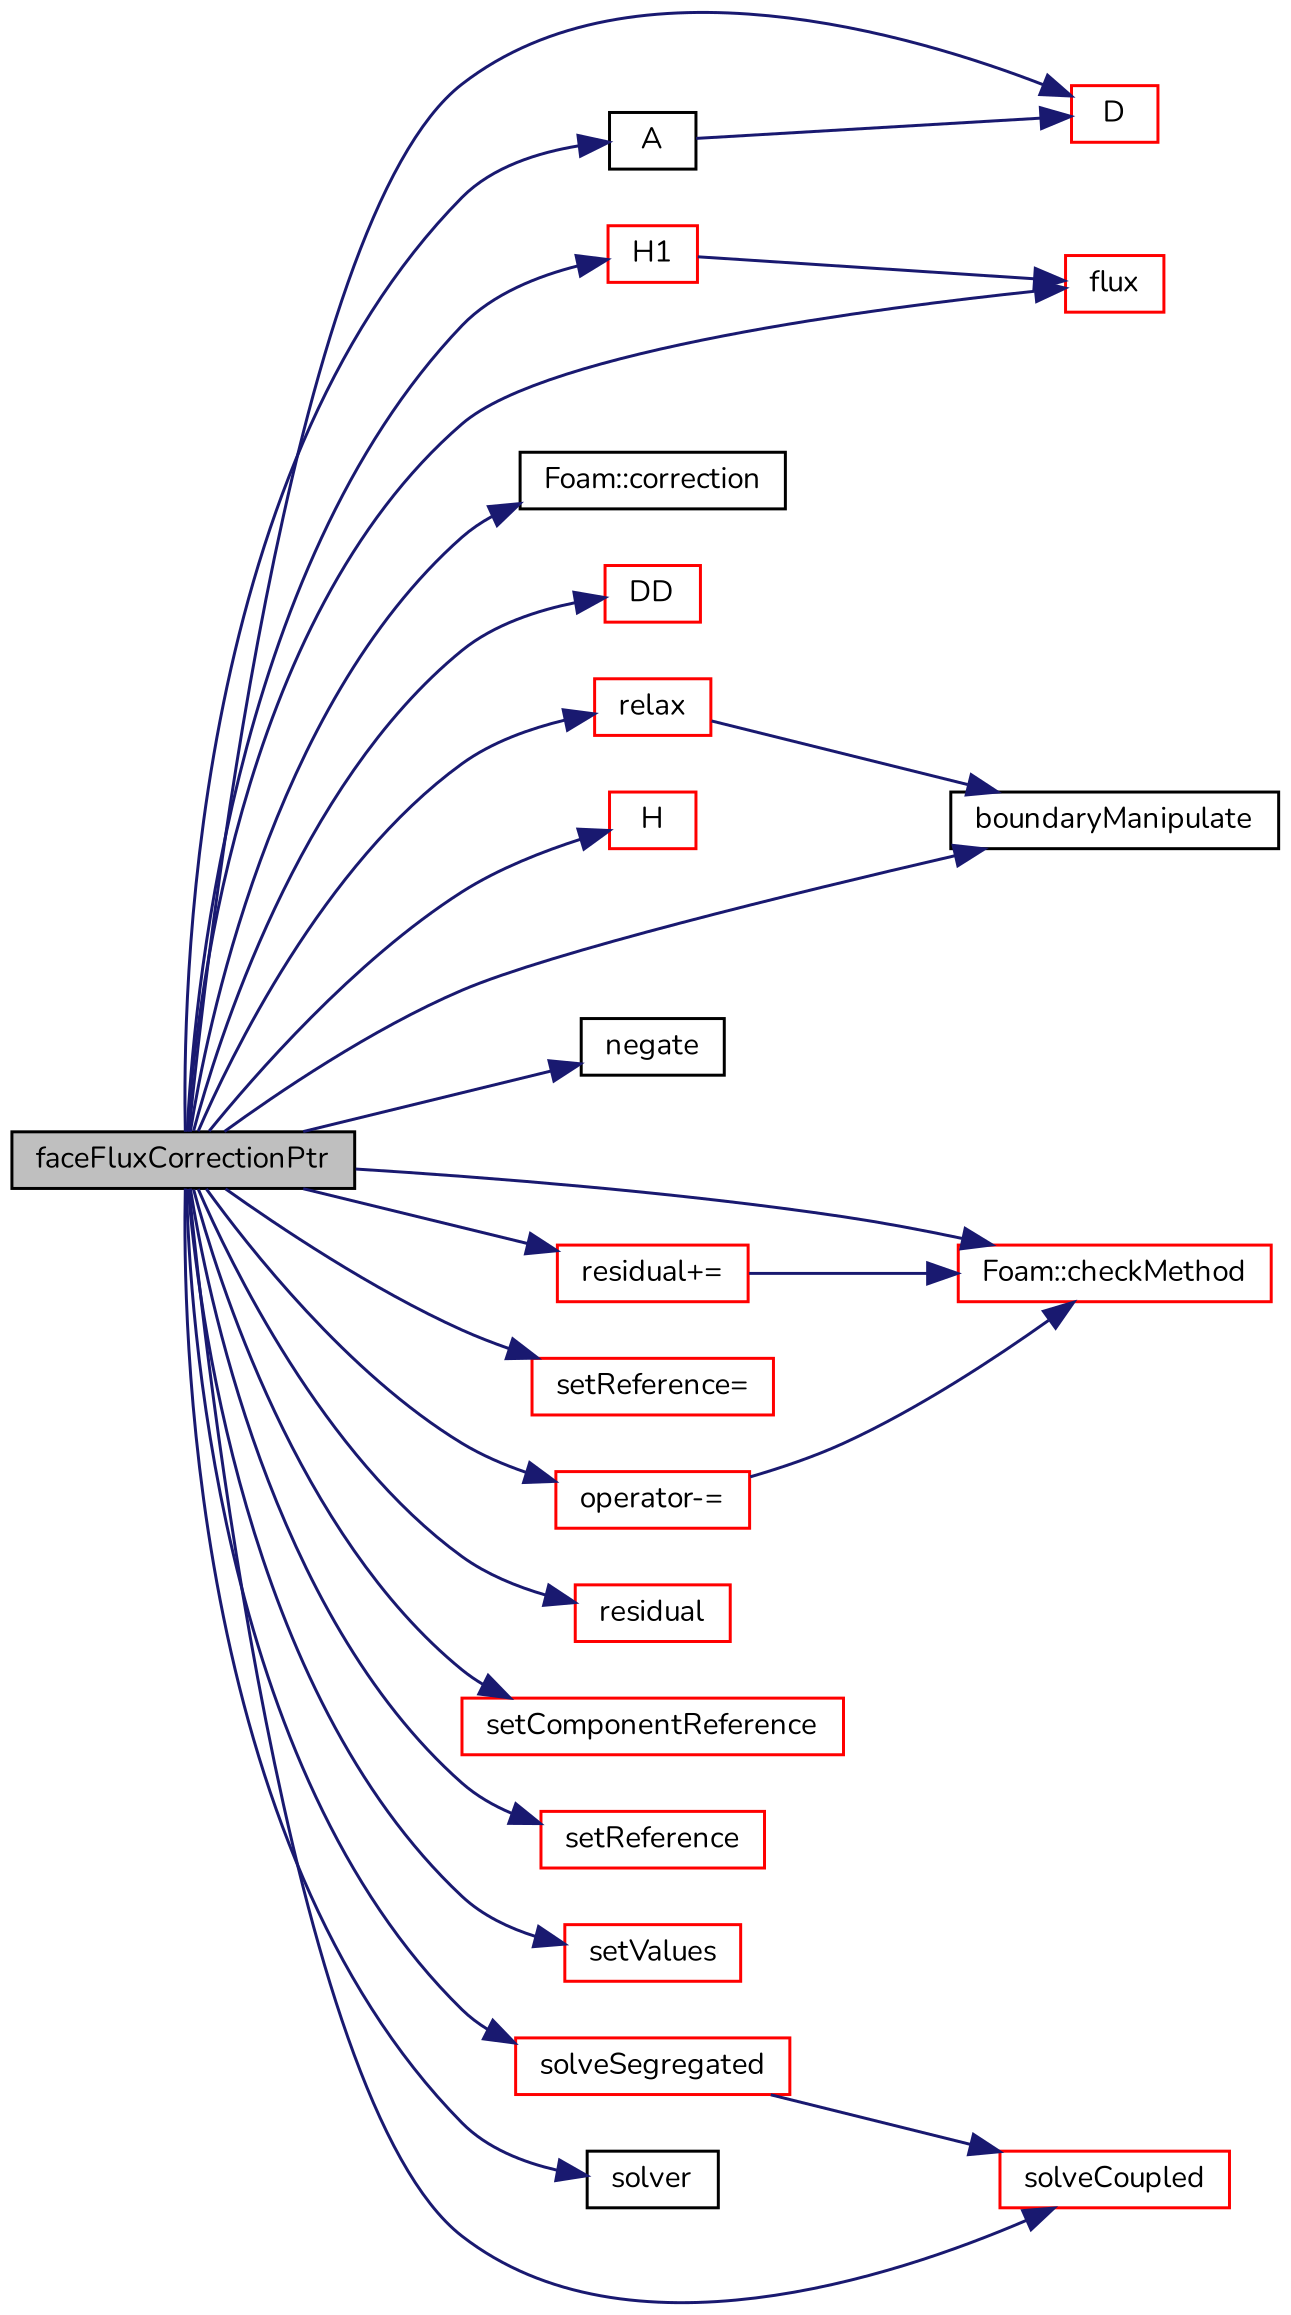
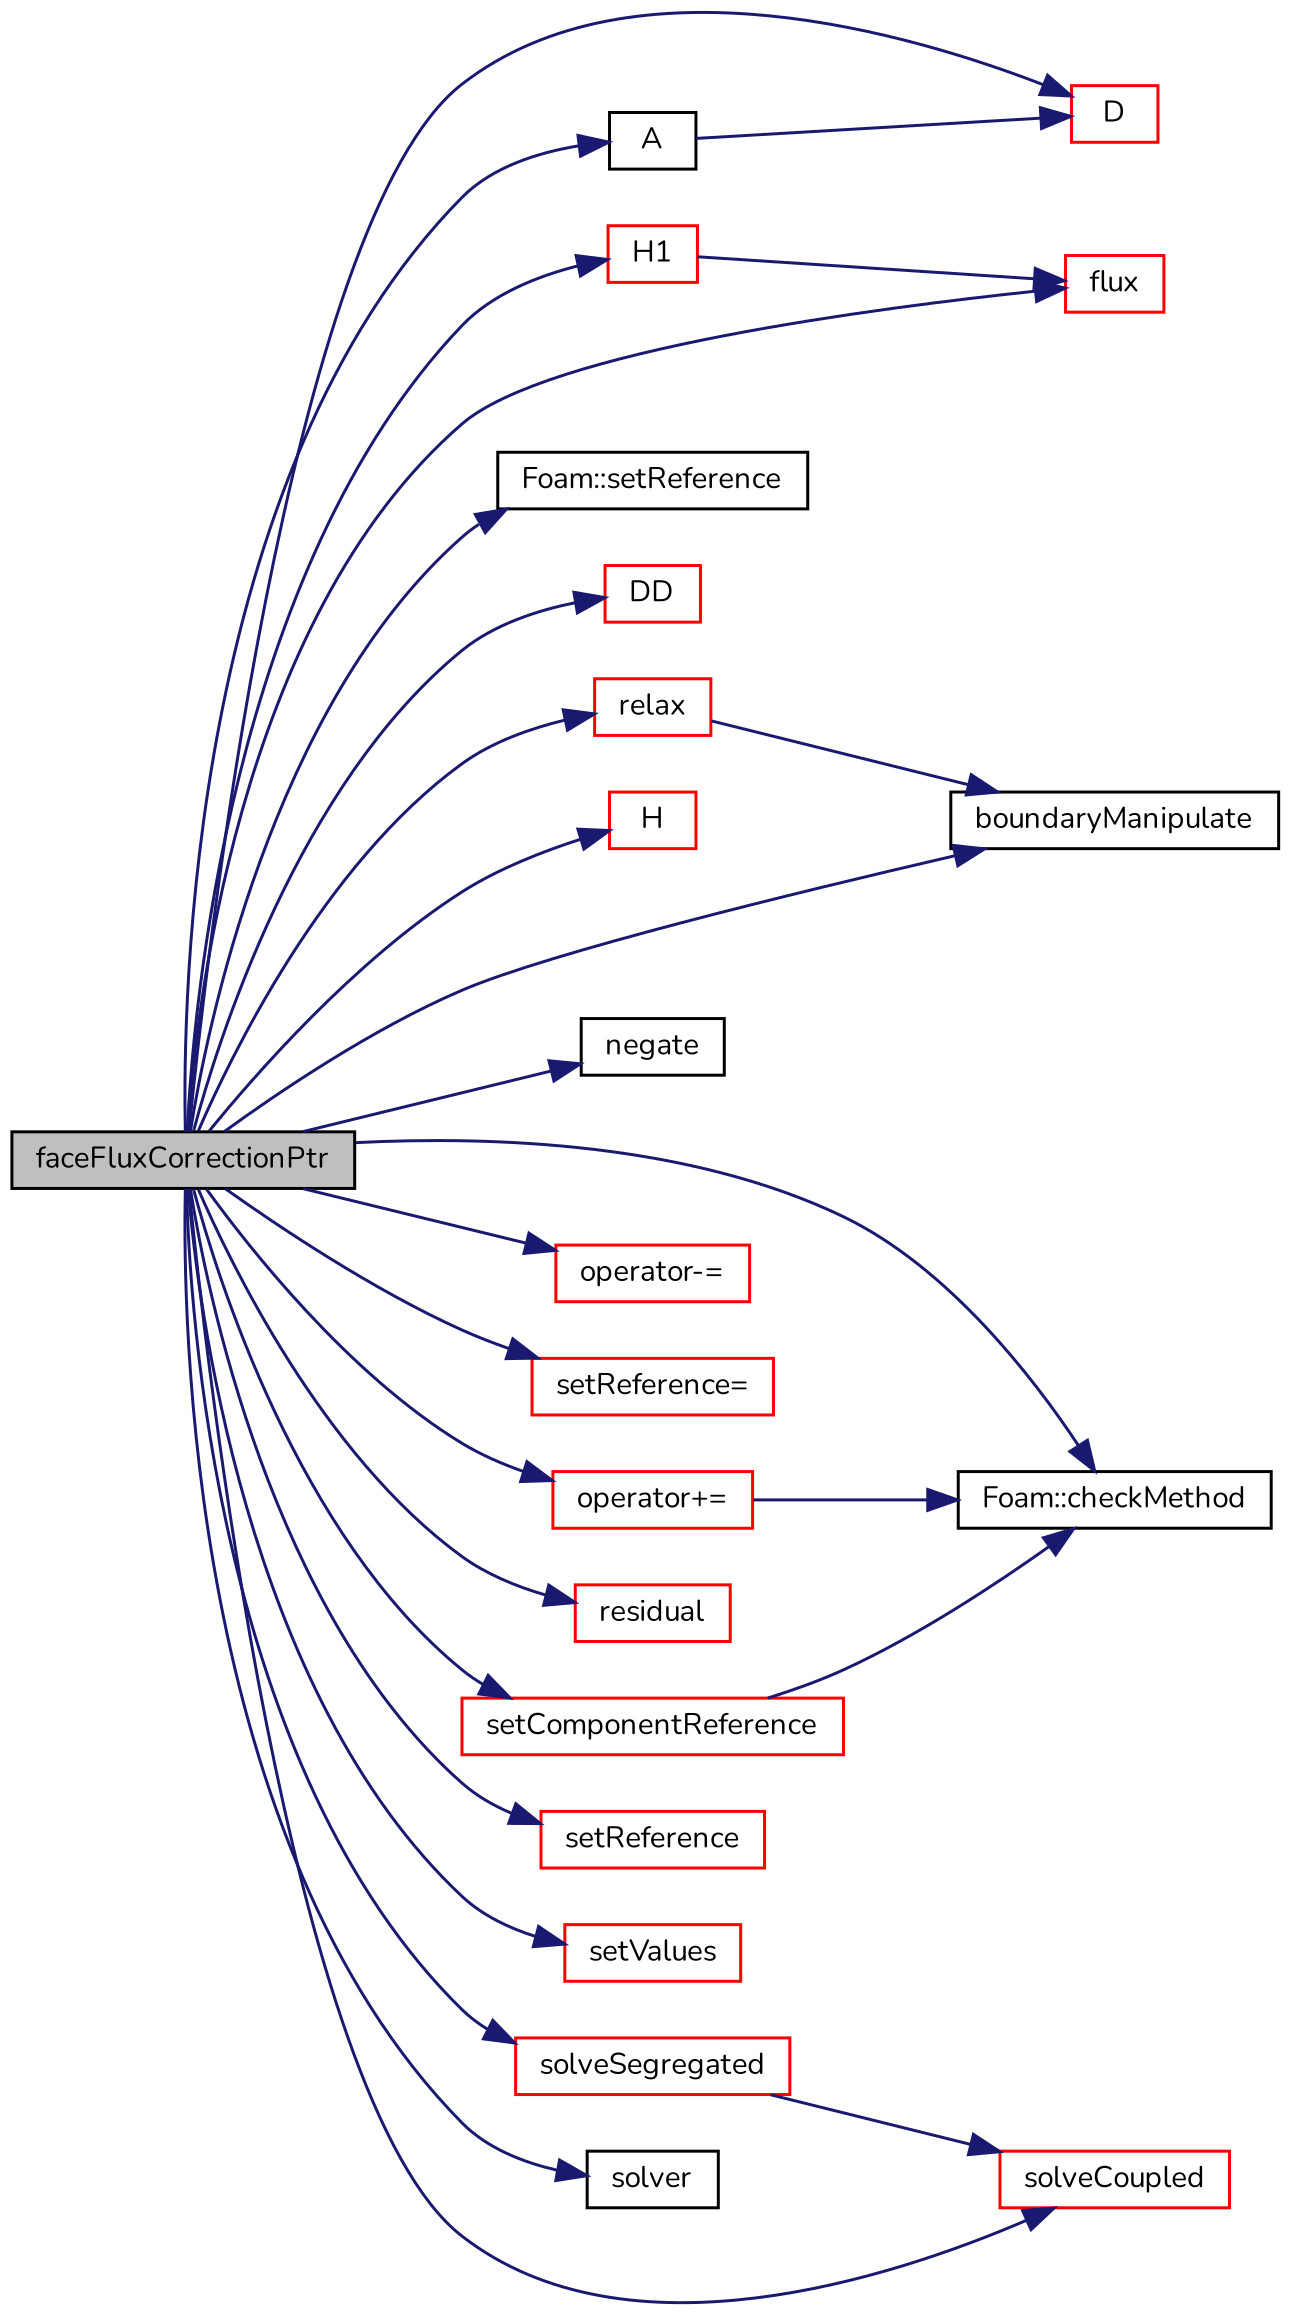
(653, 481) -> (653, 481)
(653, 1273) -> (653, 1500)
(1115, 1273) -> (1115, 1500)
(906, 1411) -> (914, 1633)
